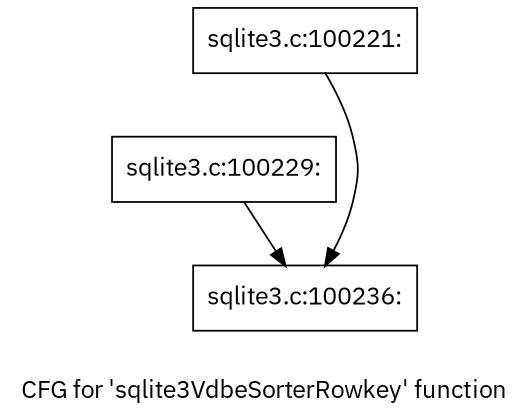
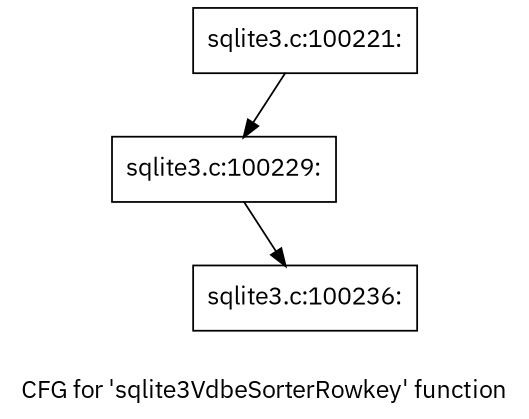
(357, 160) -> (269, 98)
